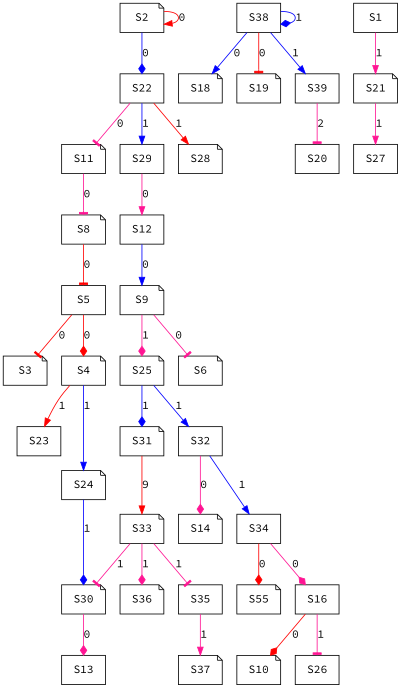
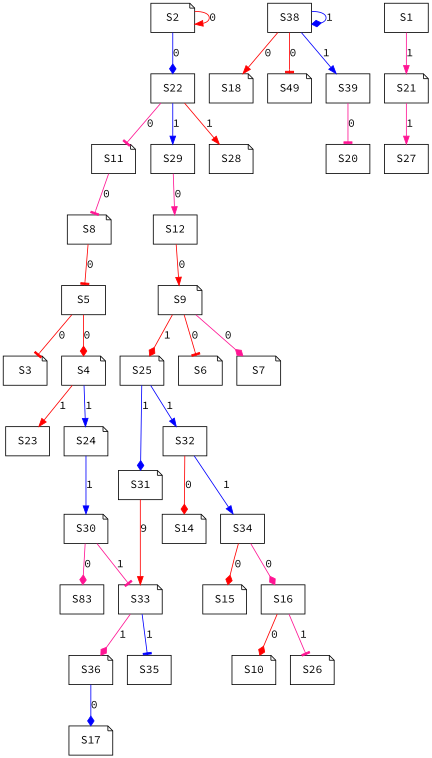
(232, 50) -> (263, 50)
(259, 88) -> (290, 88)
(321, 124) -> (352, 124)
(142, 261) -> (177, 261)
(142, 331) -> (163, 331)
(170, 334) -> (190, 333)
none -> (259, 371)
(200, 480) -> (185, 480)
(84, 537) -> (86, 481)
(114, 563) -> (112, 563)
(170, 563) -> (145, 633)
(259, 599) -> (225, 599)
(84, 670) -> (82, 599)
(200, 670) -> none
(317, 670) -> (312, 670)
none -> (91, 741)
